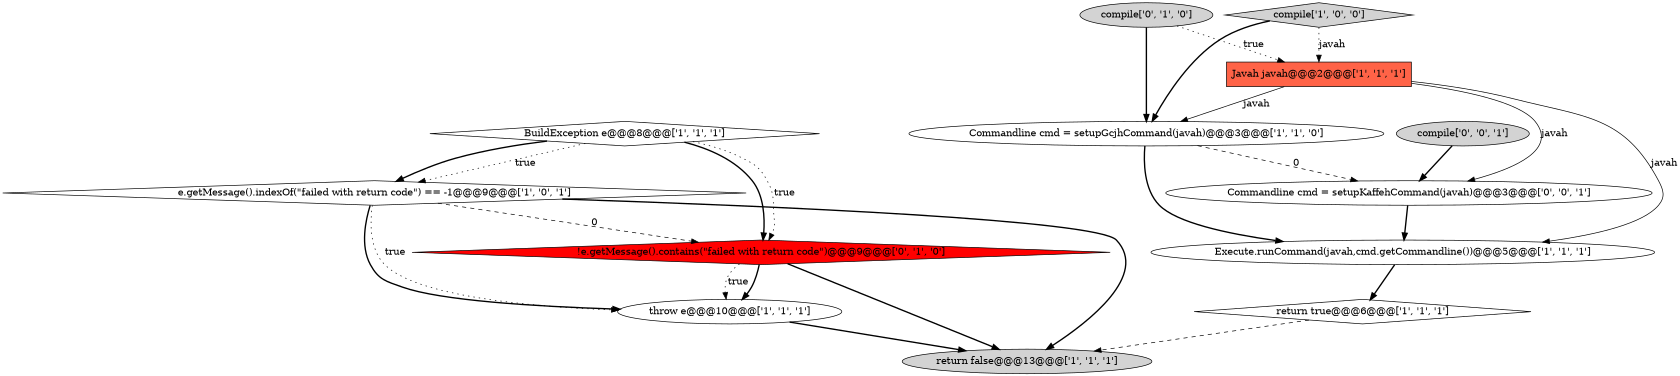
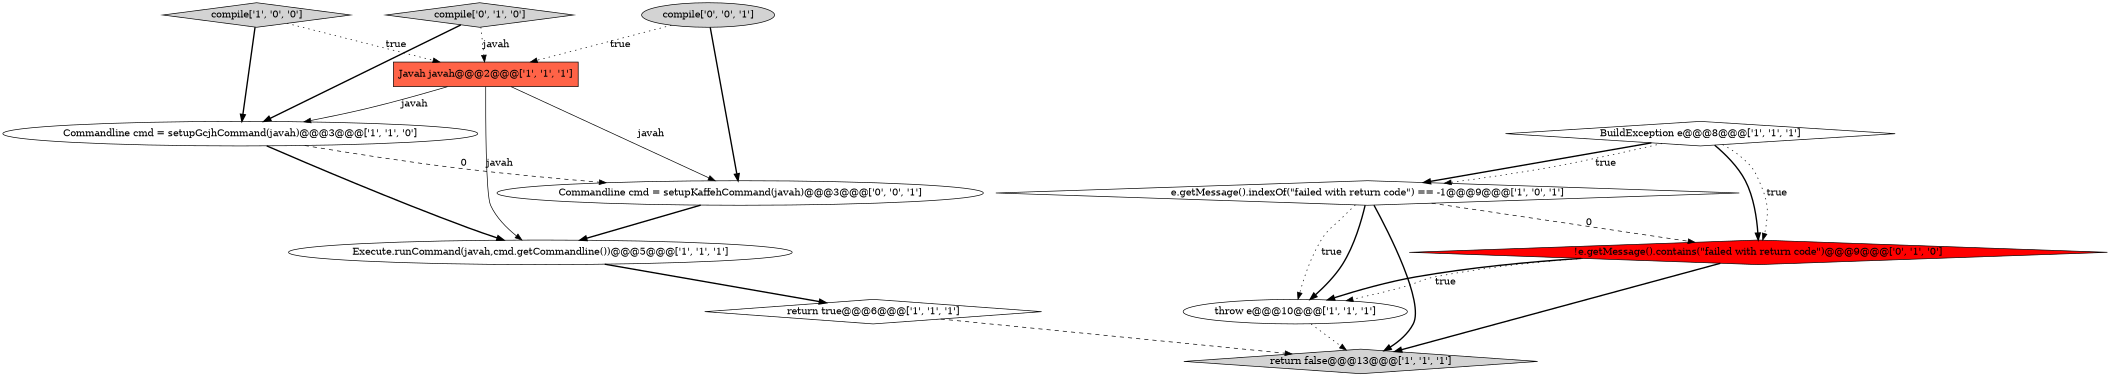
(1146, 15) -> (480, 15)
none -> (604, 43)
(1254, 45) -> (496, 45)
(1332, 45) -> (396, 45)
(874, 336) -> (1326, 335)
(1027, 361) -> (1361, 361)
